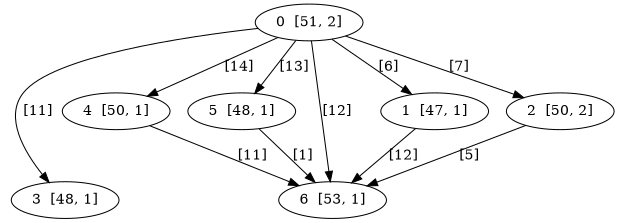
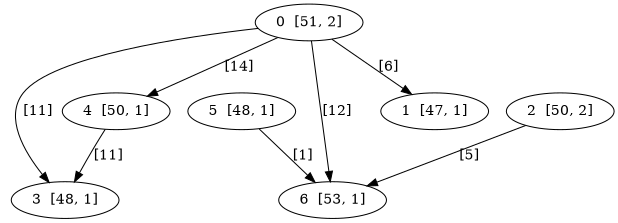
(279, 63) -> none
(430, 65) -> none
(388, 152) -> none
(220, 154) -> (92, 151)
